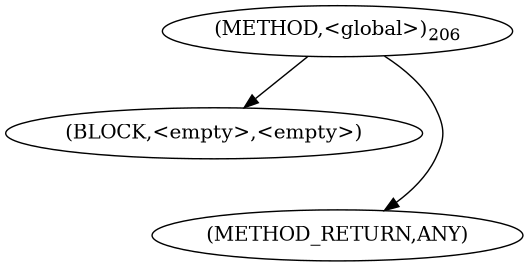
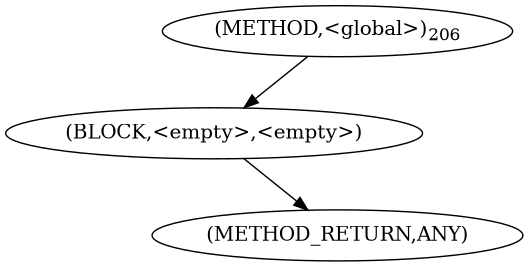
(442, 126) -> (270, 180)
